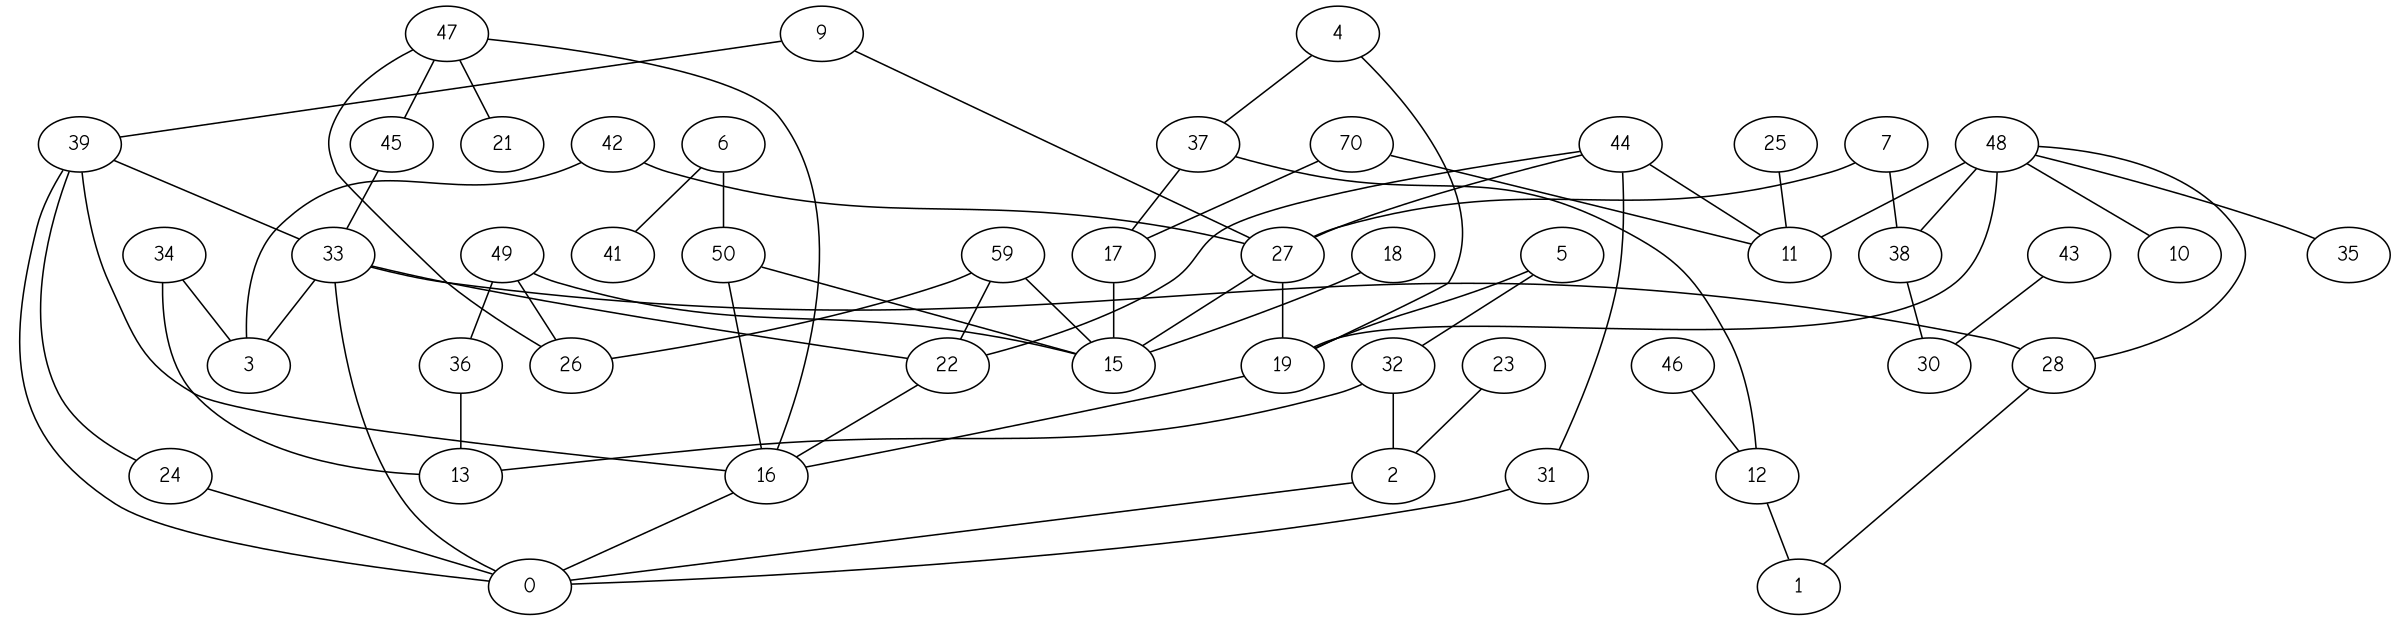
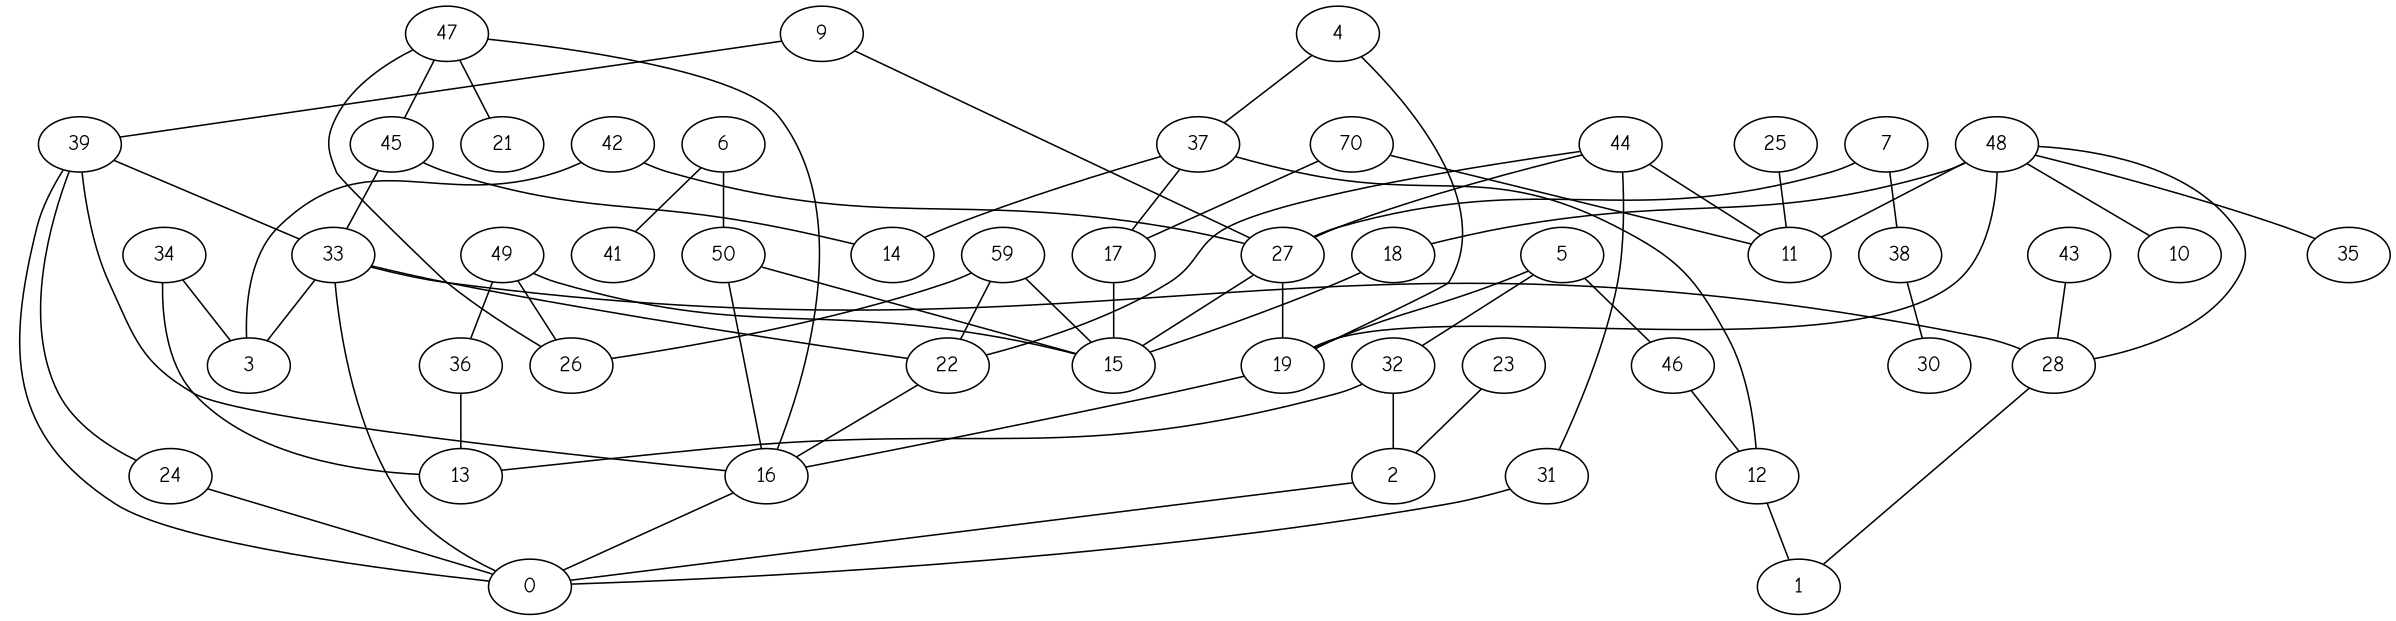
(1948, 200) -> (1700, 208)
none -> (892, 255)
(1999, 310) -> (2061, 310)
none -> (1621, 313)
